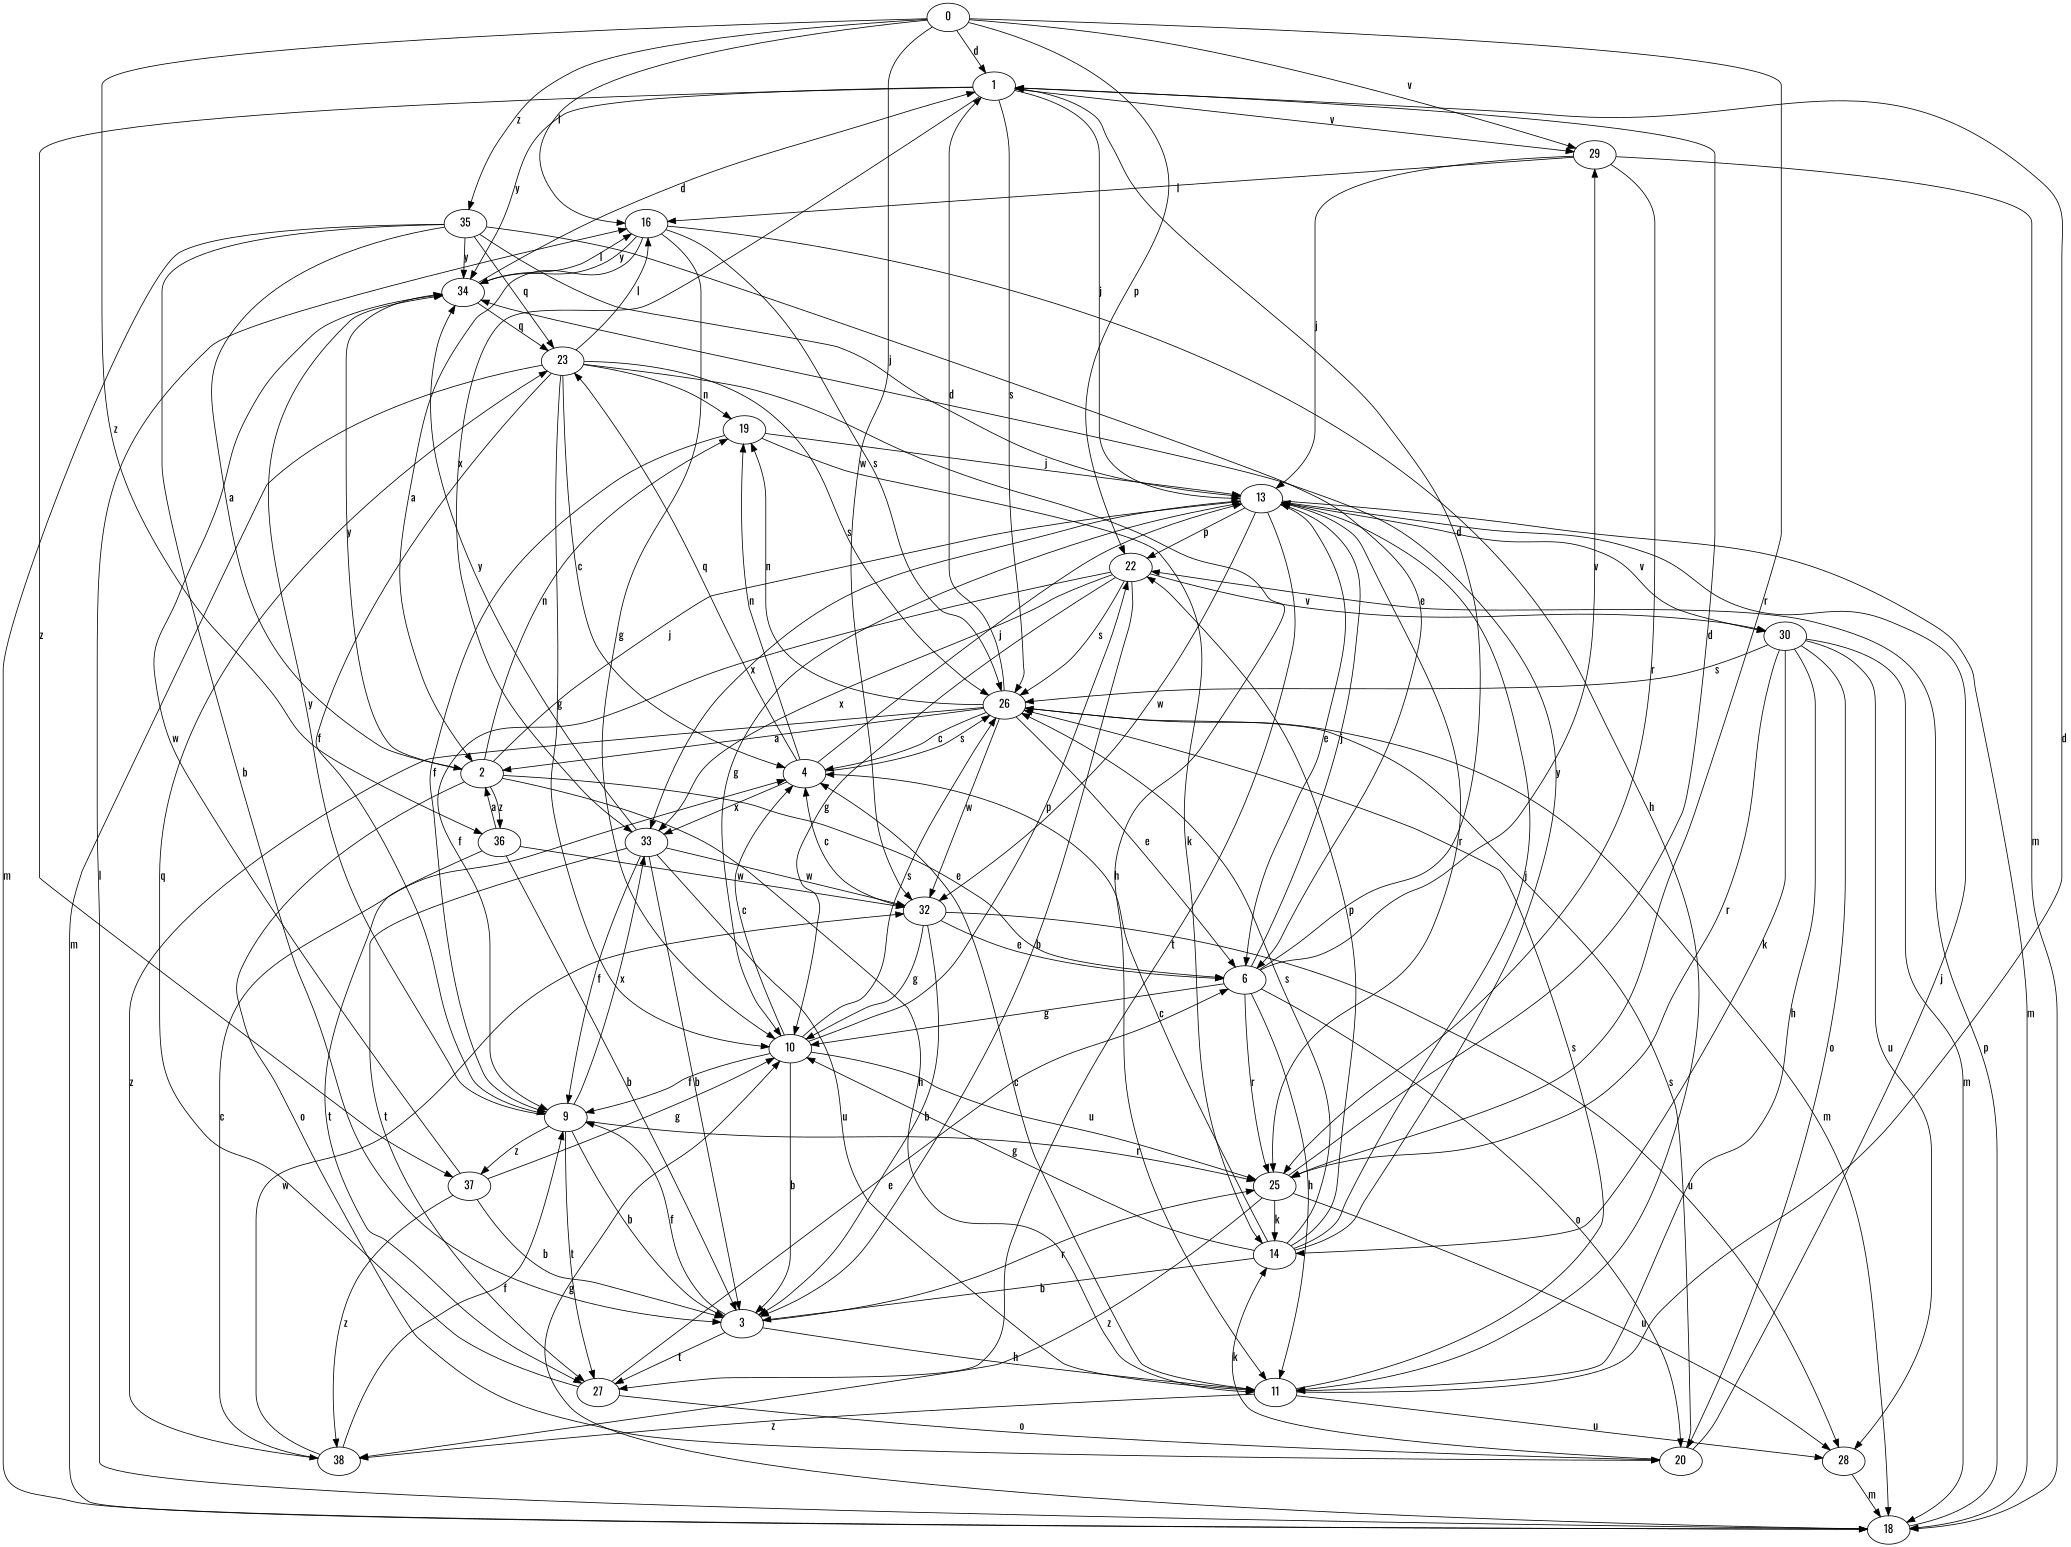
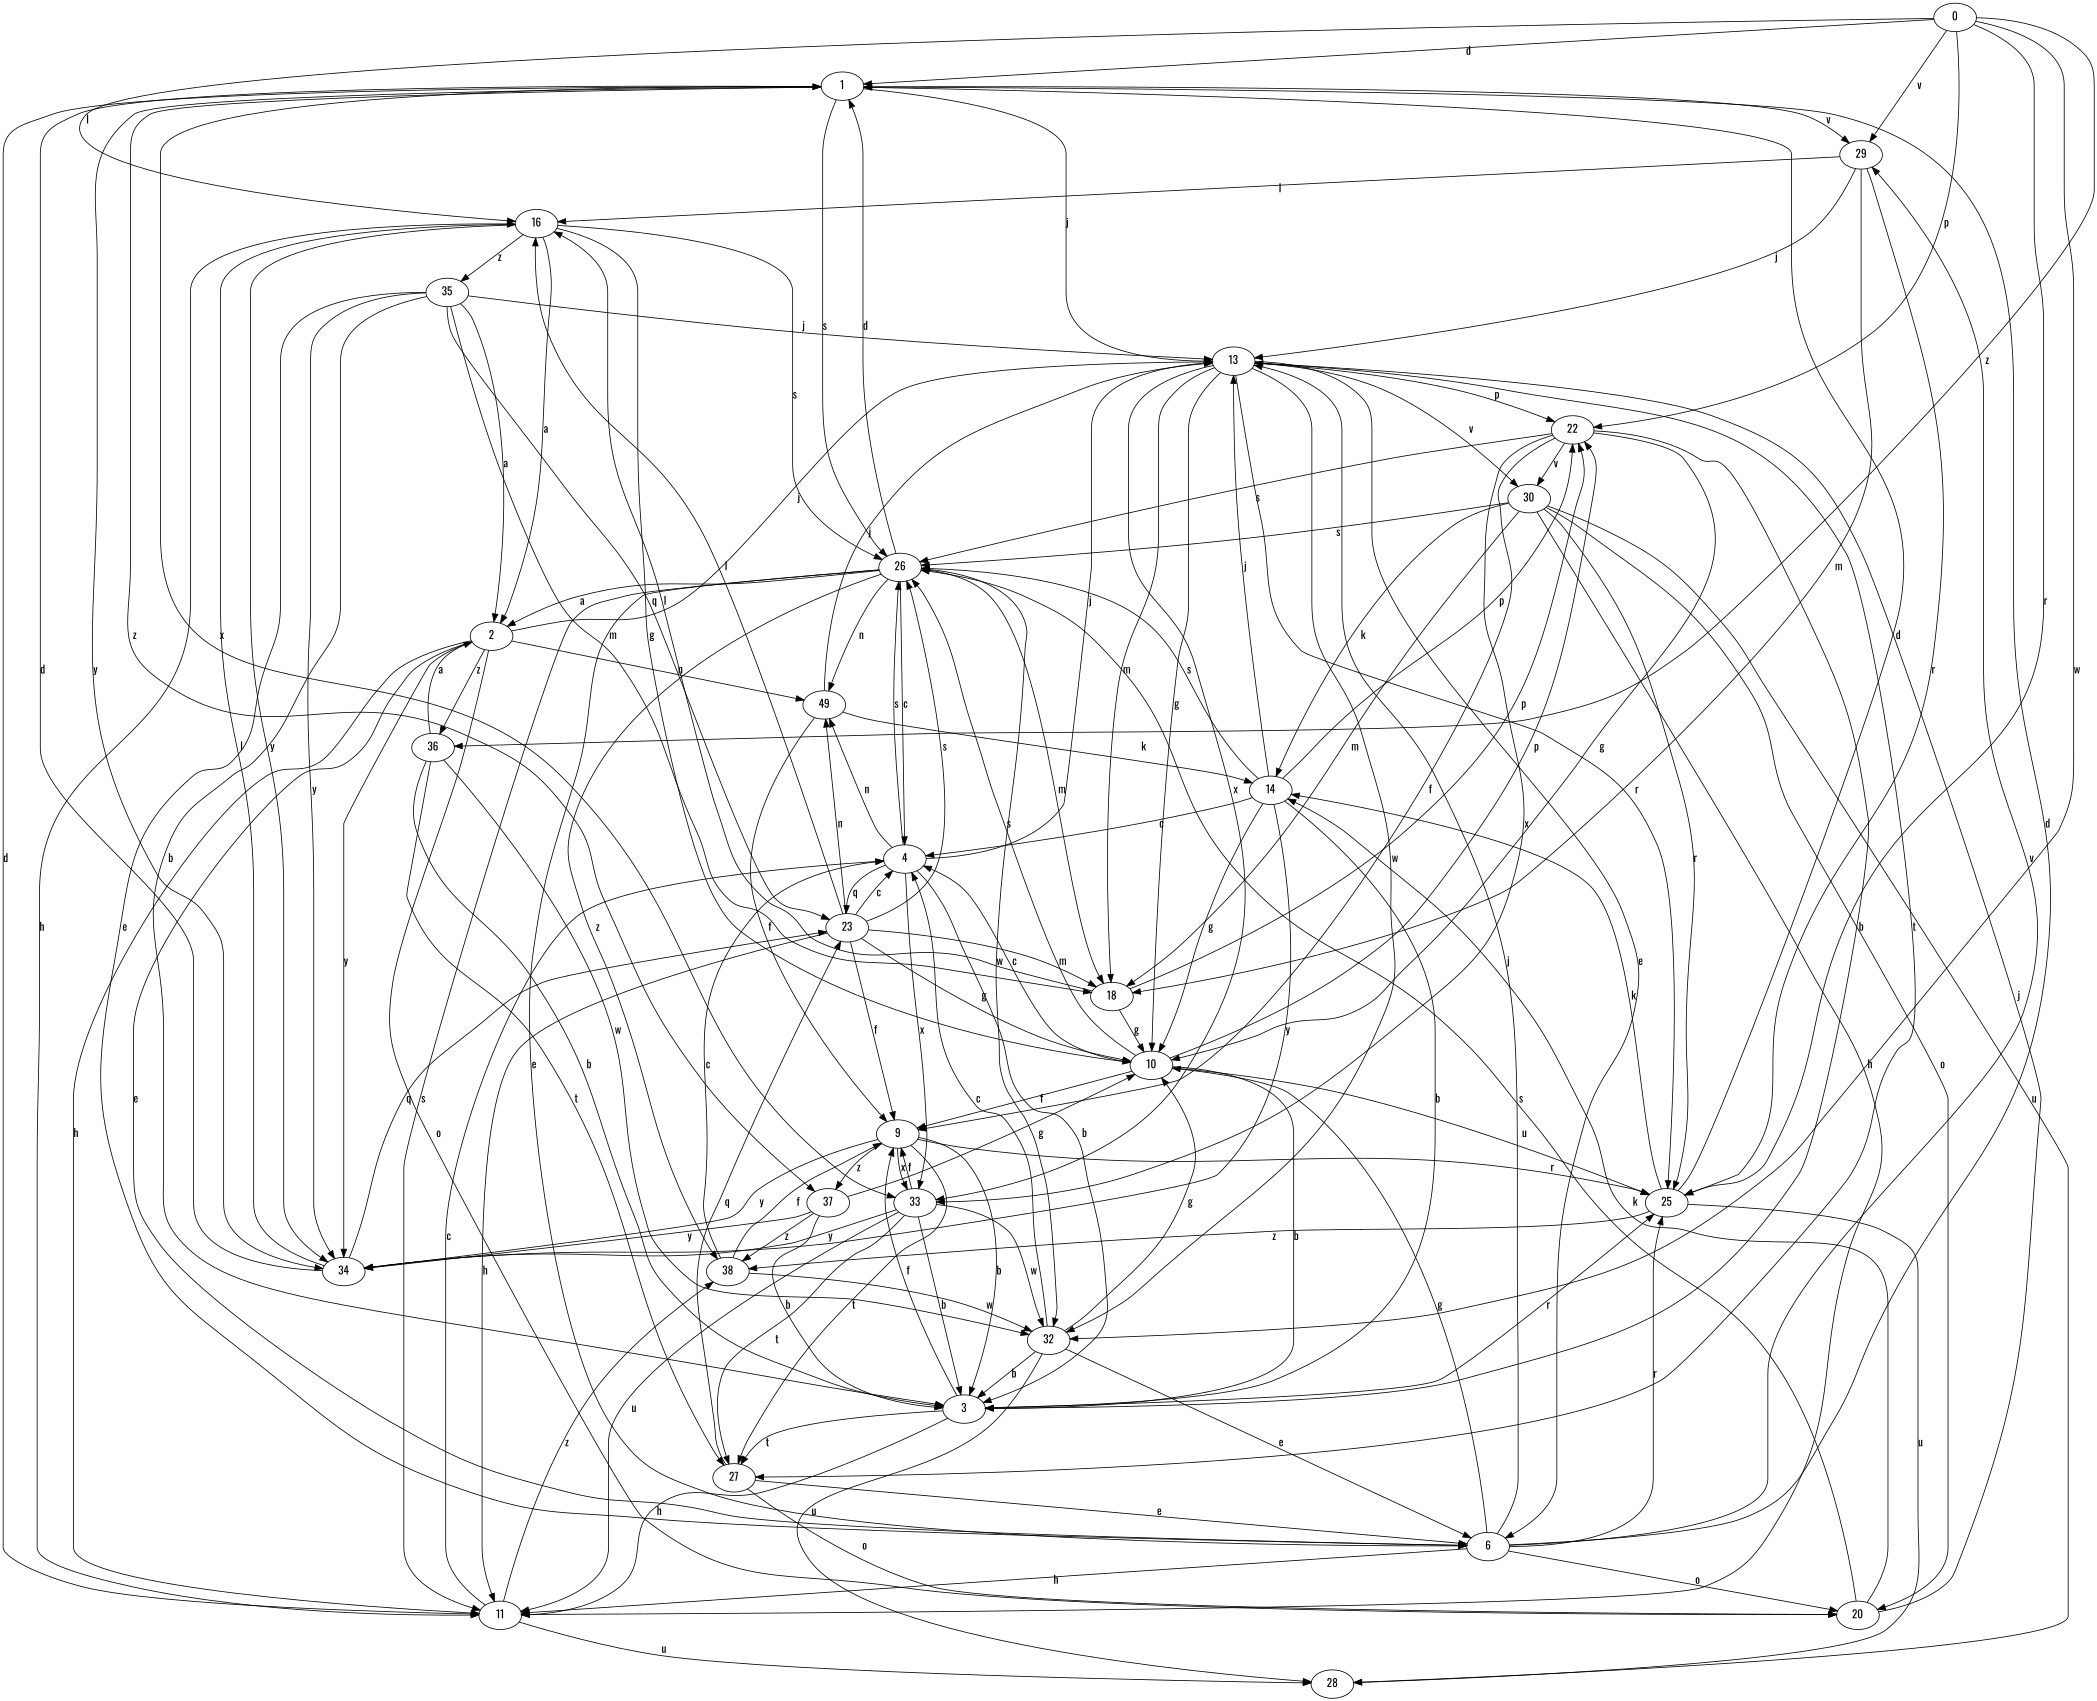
(664, 47) -> (495, 256)
(744, 430) -> (824, 705)
(176, 739) -> (690, 1237)
(1545, 977) -> (466, 937)
none -> (1078, 1140)
(1864, 1492) -> none
